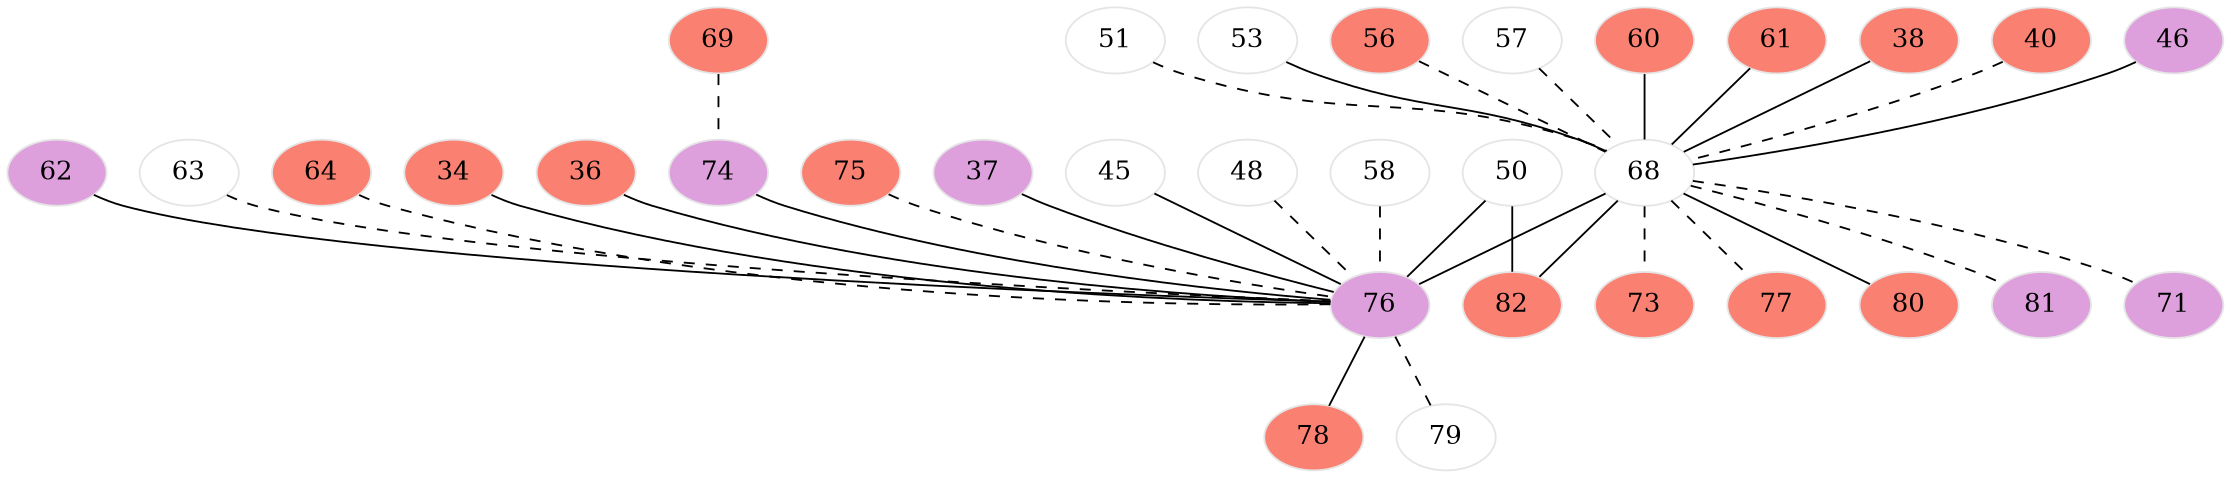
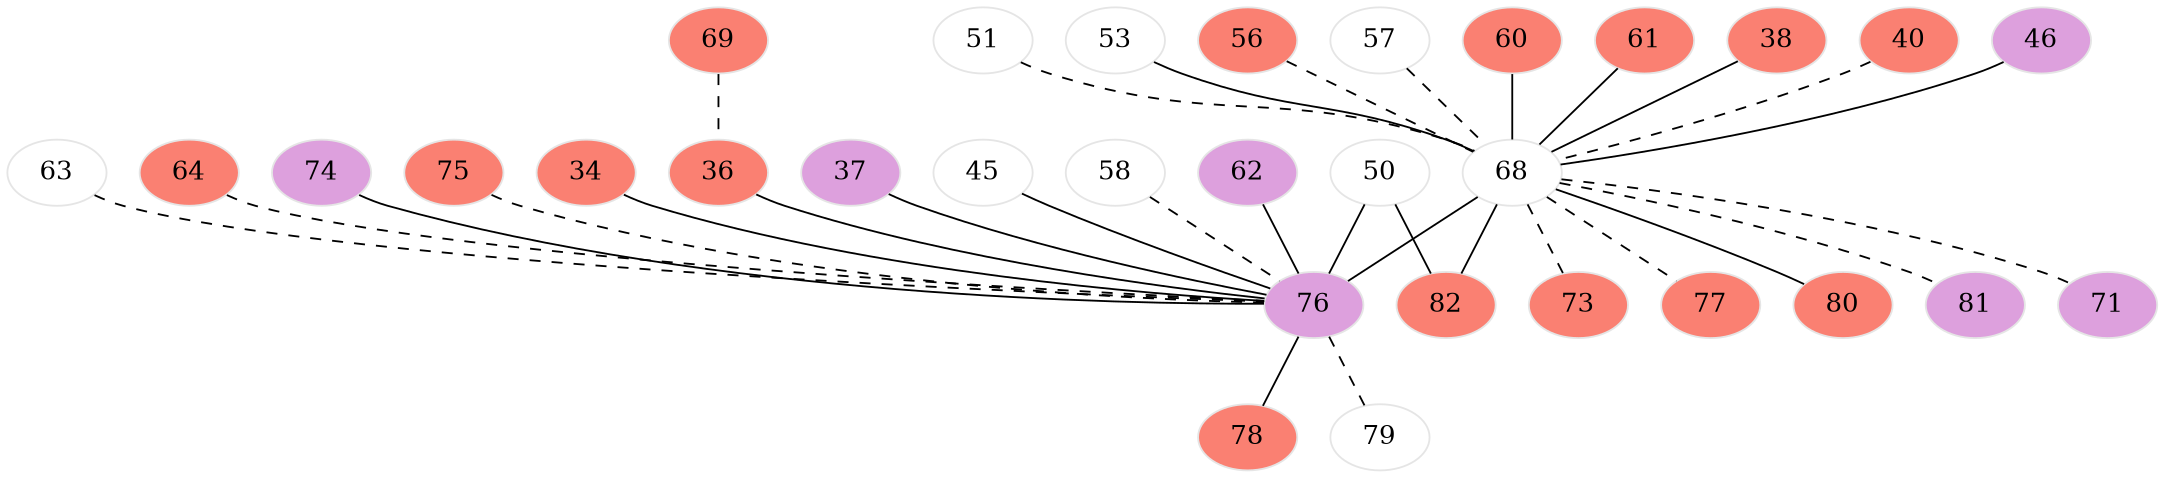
(718, 107) -> (718, 107)
(1248, 173) -> none
